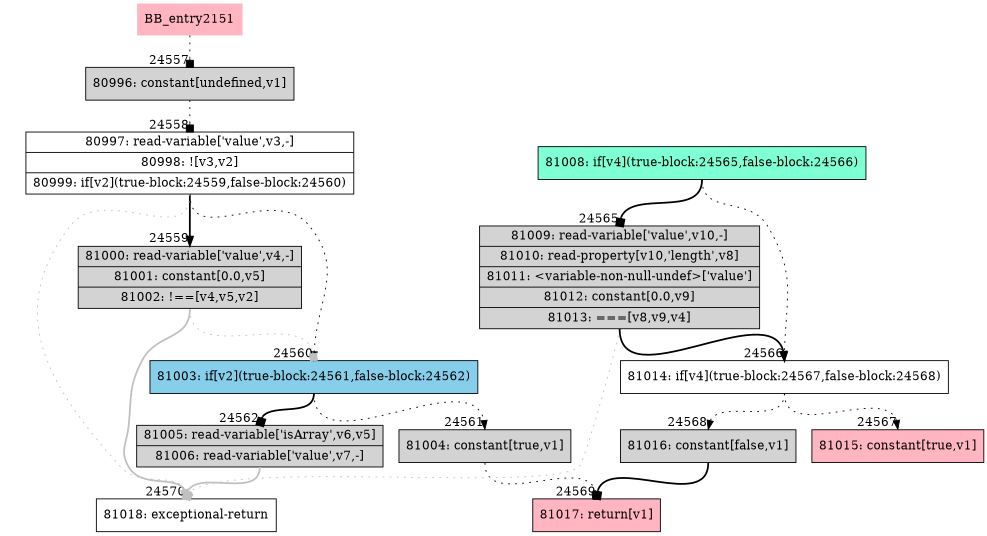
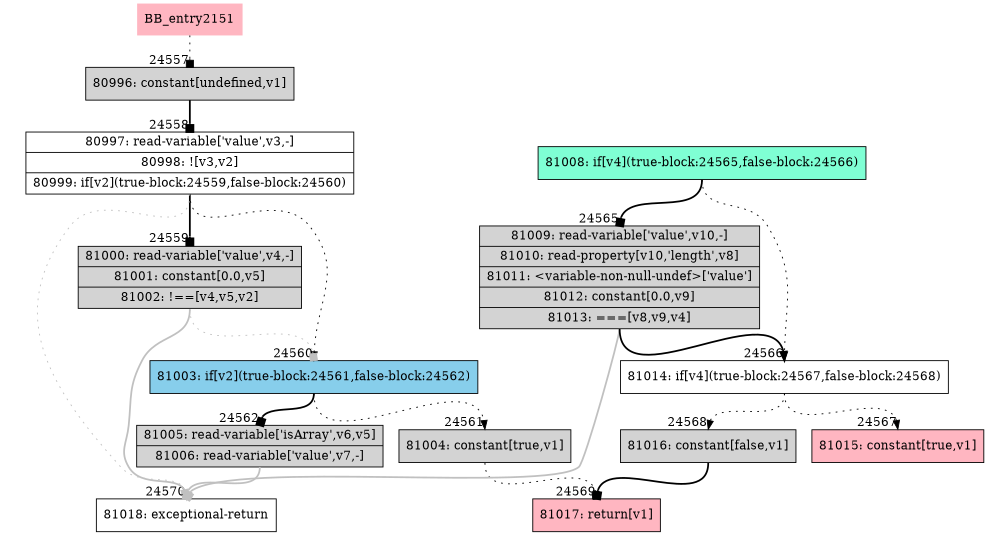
(190, 112) -> (190, 112)
(190, 215) -> (190, 215)
(457, 478) -> (457, 478)
